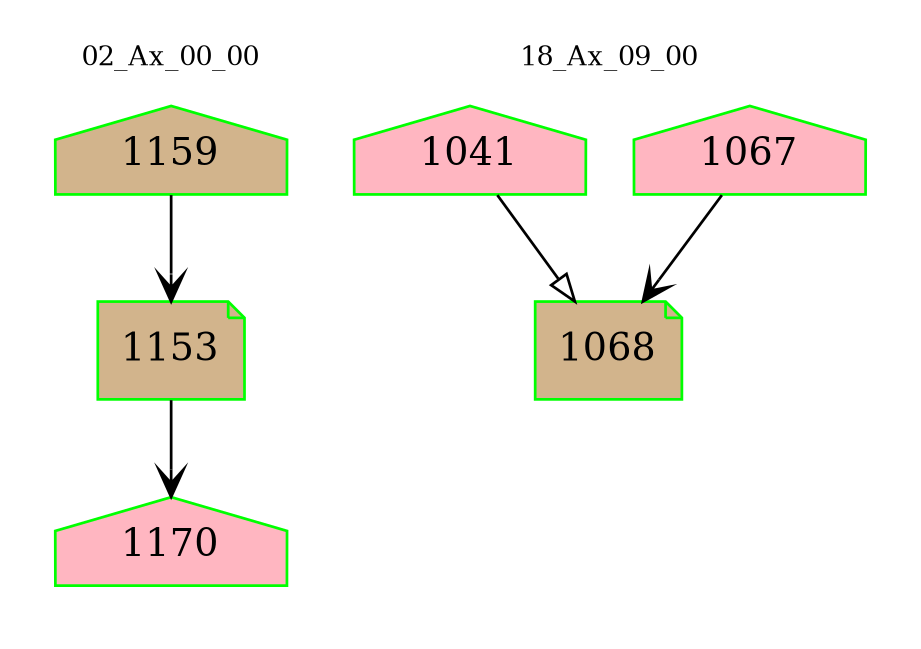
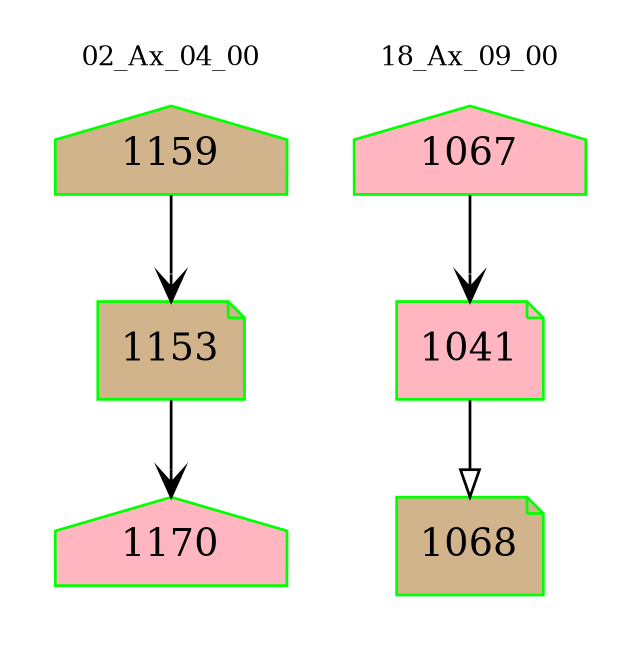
(171, 58) -> (171, 58)
(470, 155) -> (470, 350)
(691, 237) -> (470, 234)
